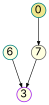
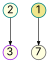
(39, 10) -> (39, 10)
(10, 52) -> (10, 10)
(32, 72) -> none
